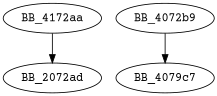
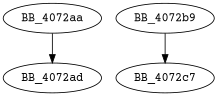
(52, 18) -> (52, 18)
(52, 78) -> (52, 78)
(165, 78) -> (165, 78)
